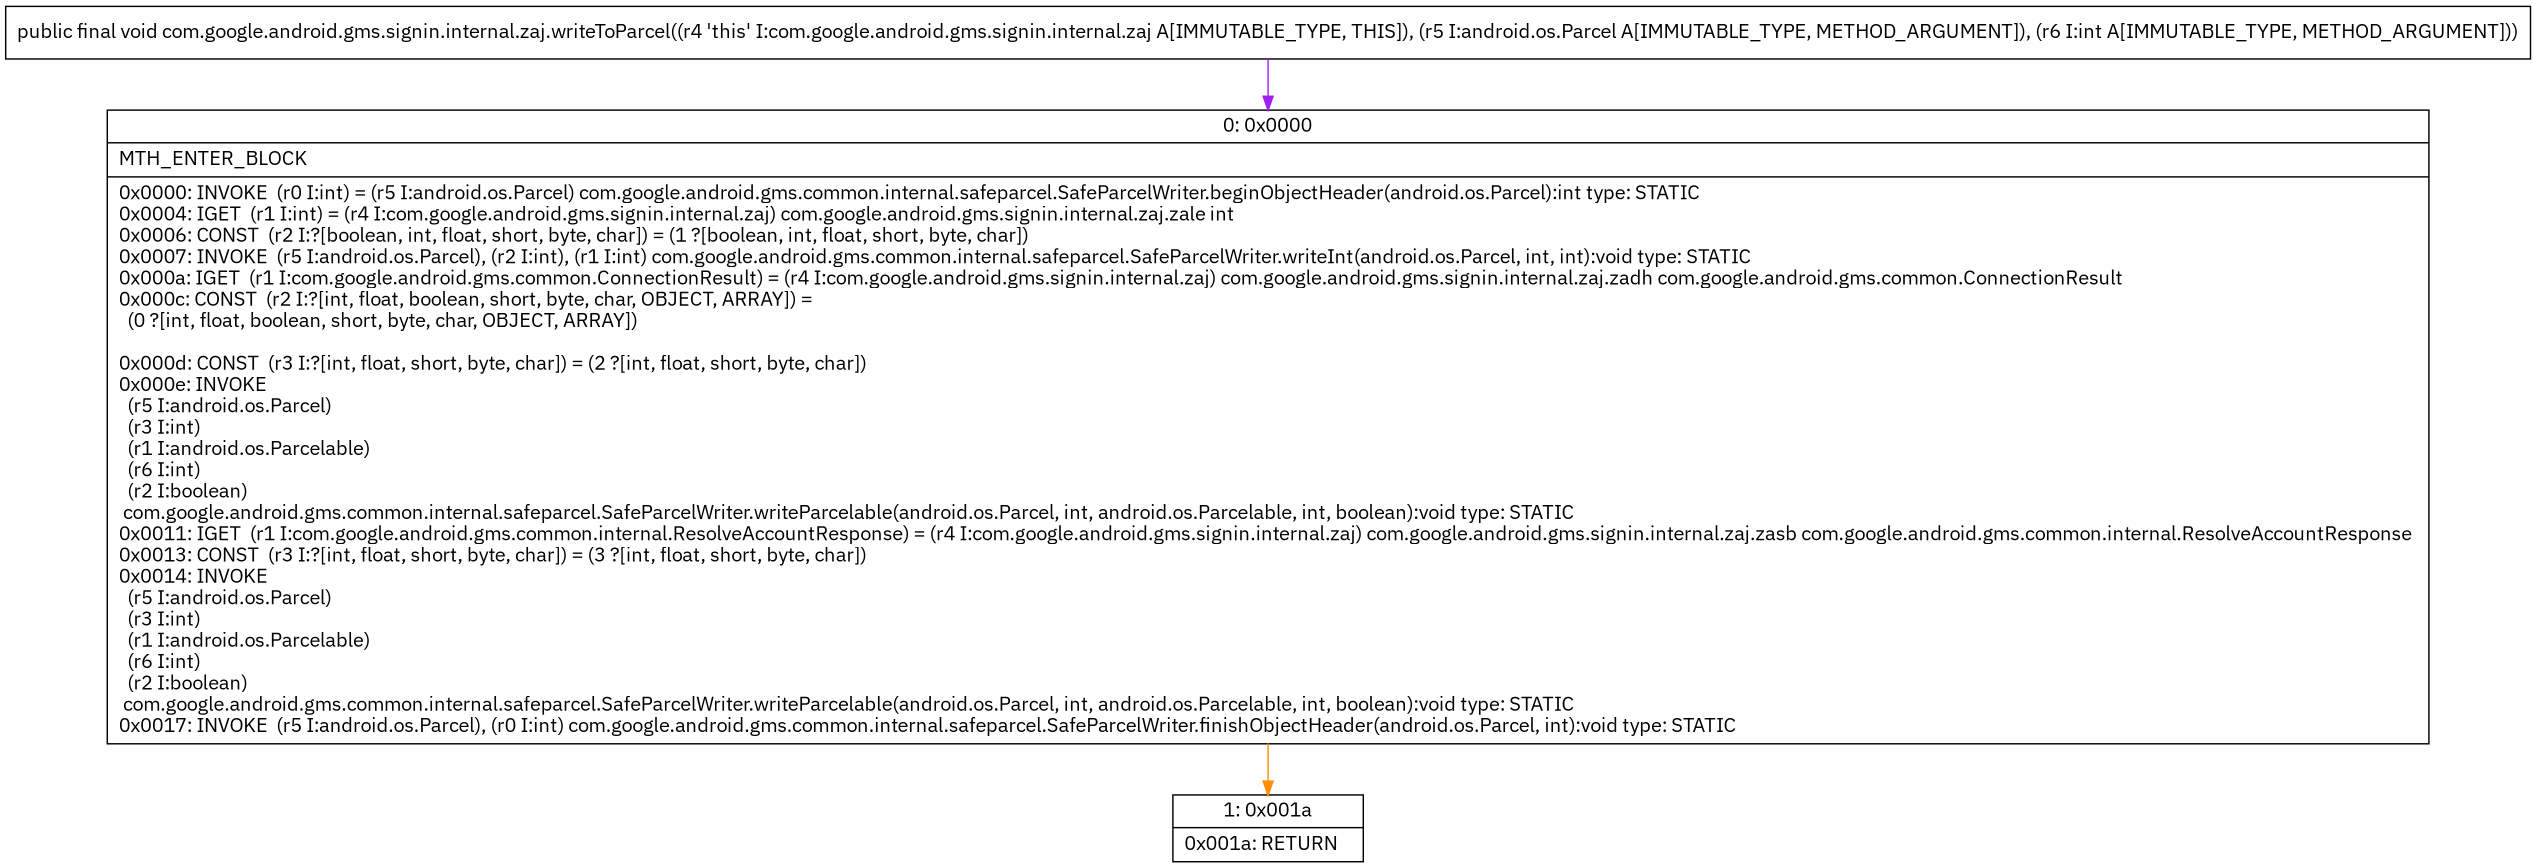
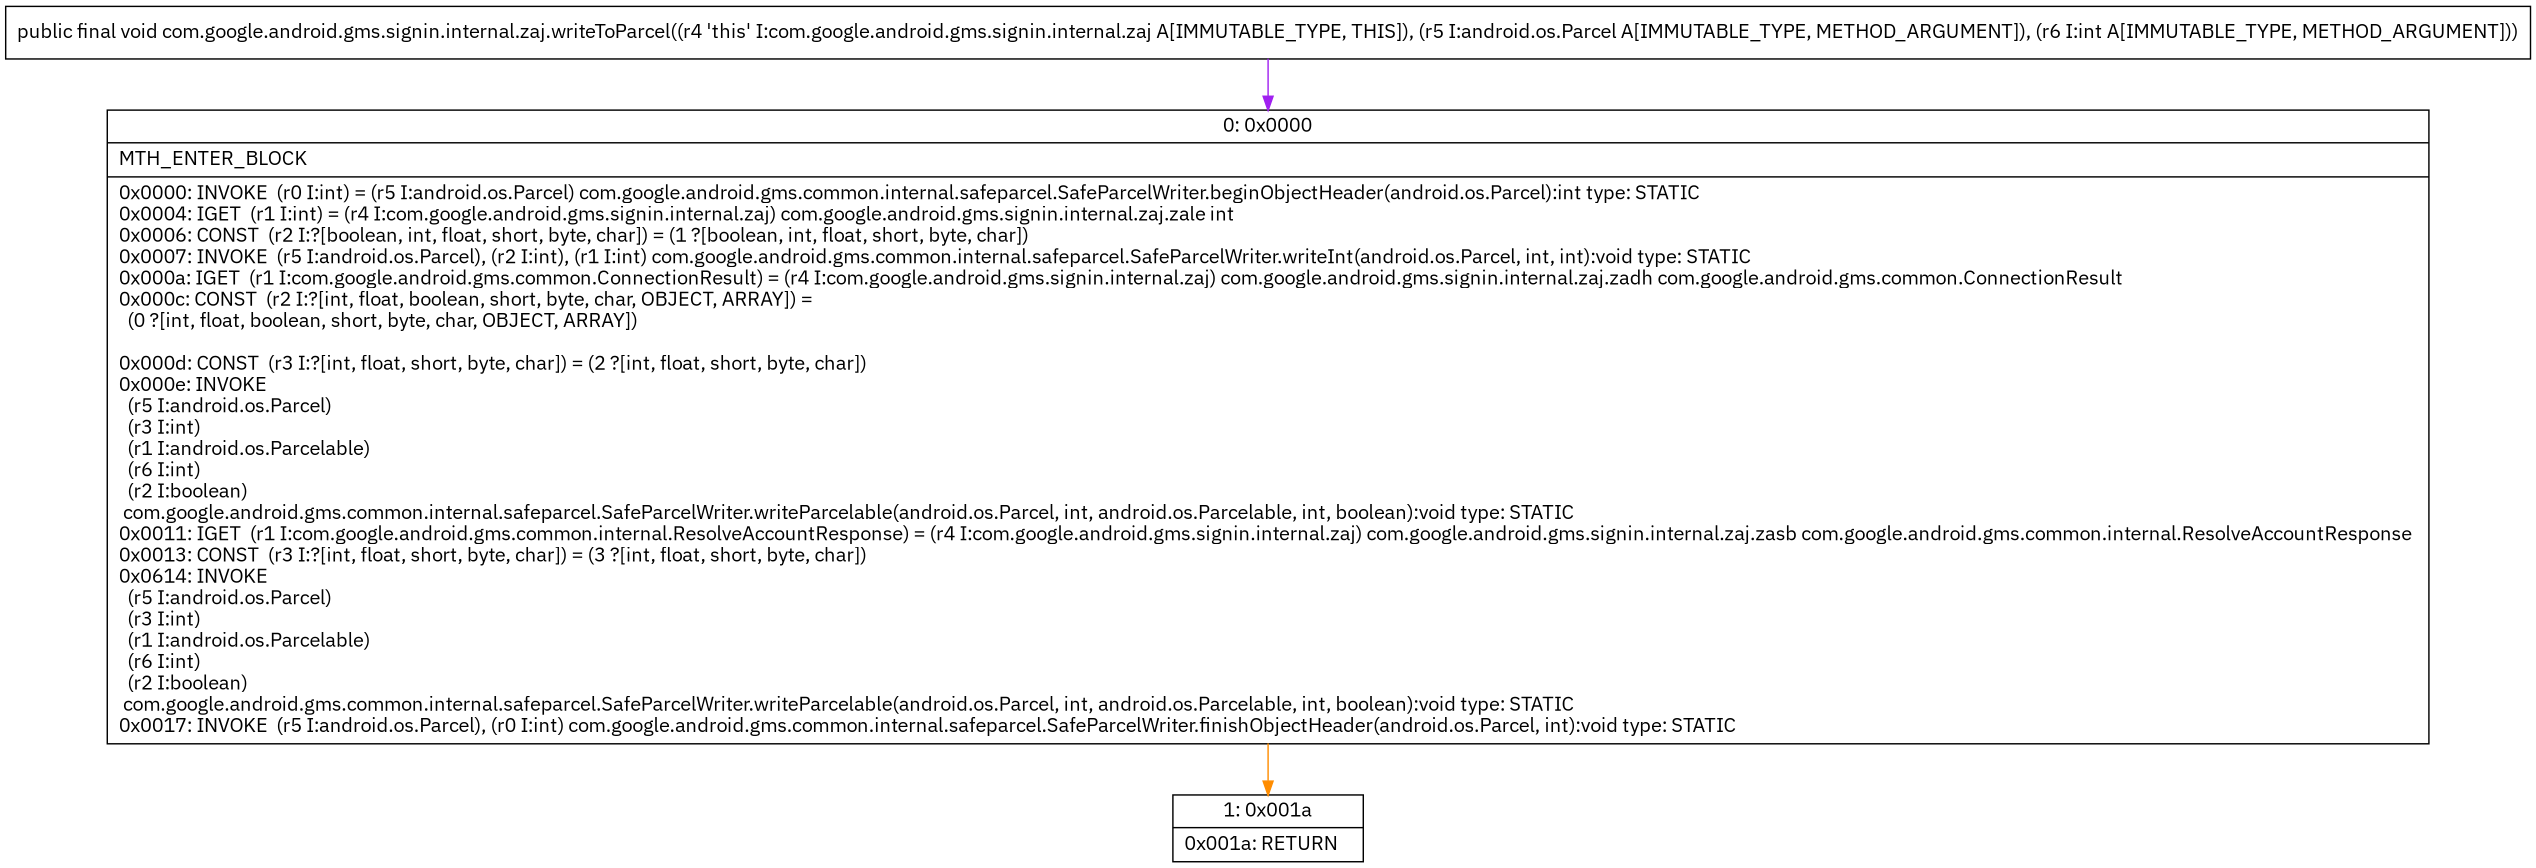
(198, 577) -> (198, 577)
